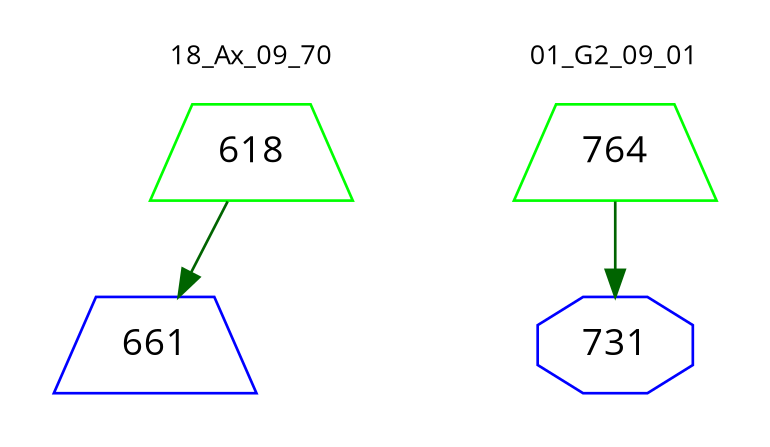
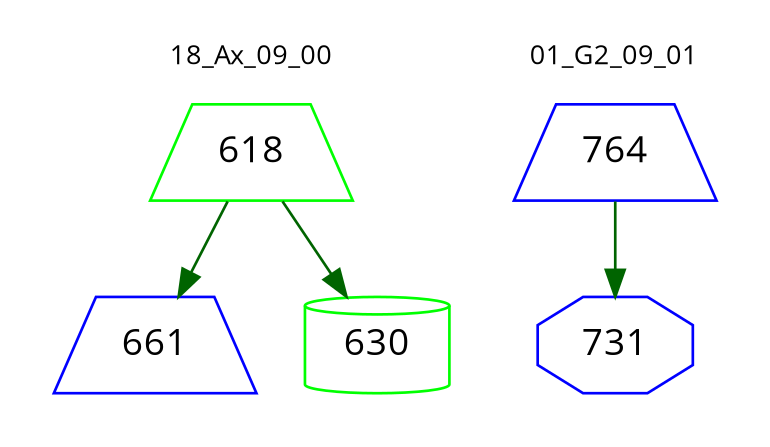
(251, 58) -> (251, 58)
(615, 152) -> (615, 152)
none -> (377, 345)
